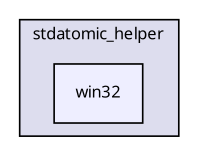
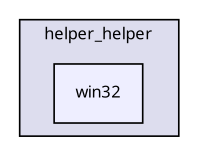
(99, 35) -> (99, 35)
